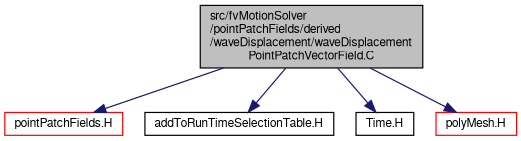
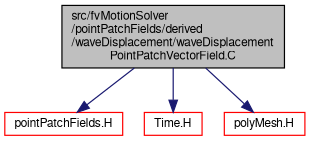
(239, 124) -> none
(385, 124) -> (173, 124)
